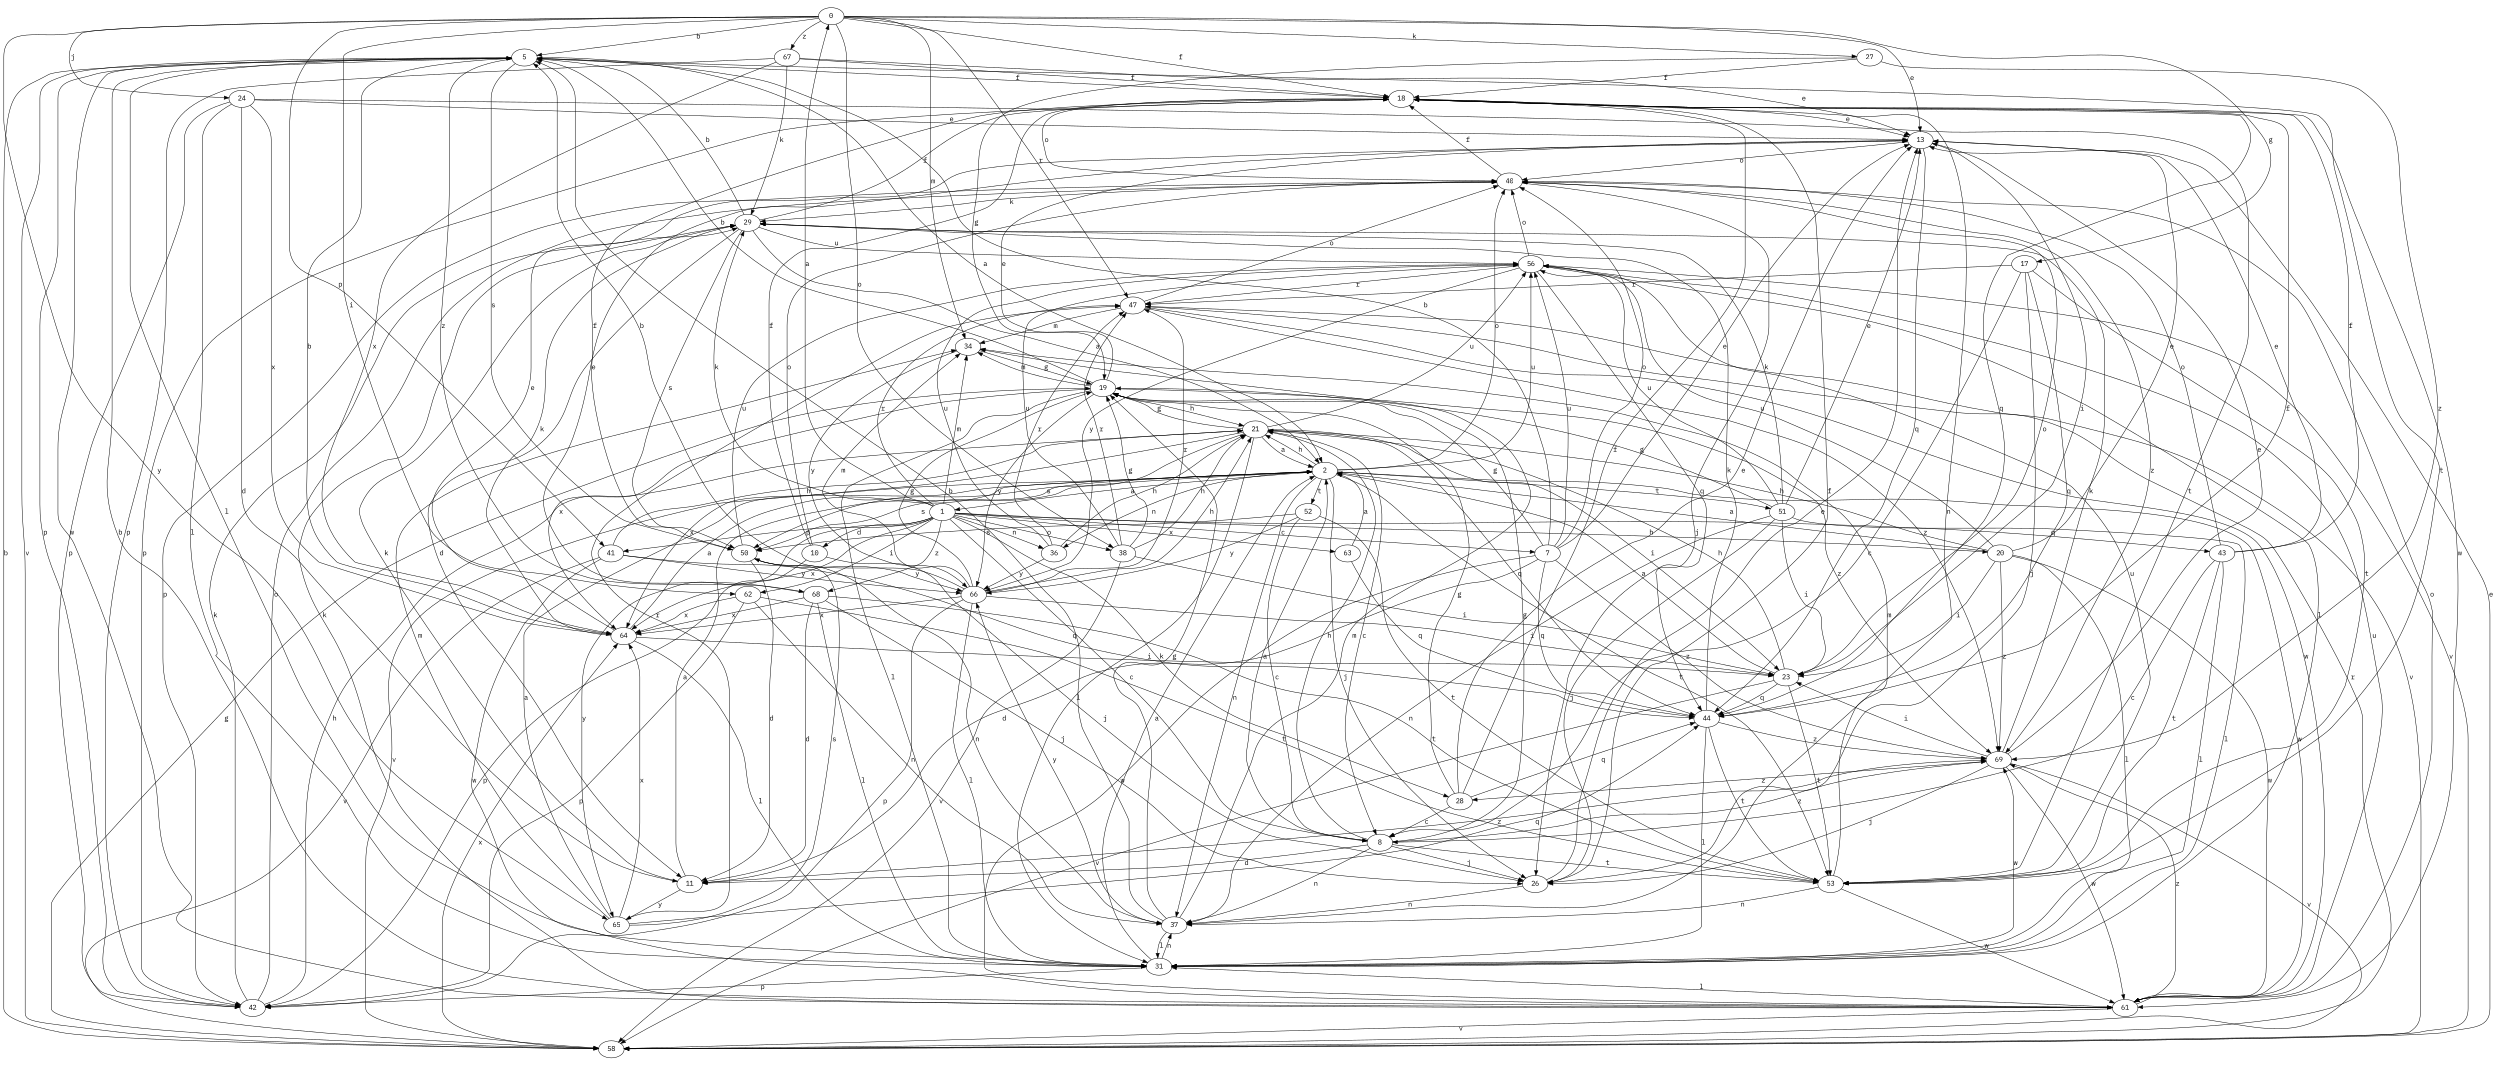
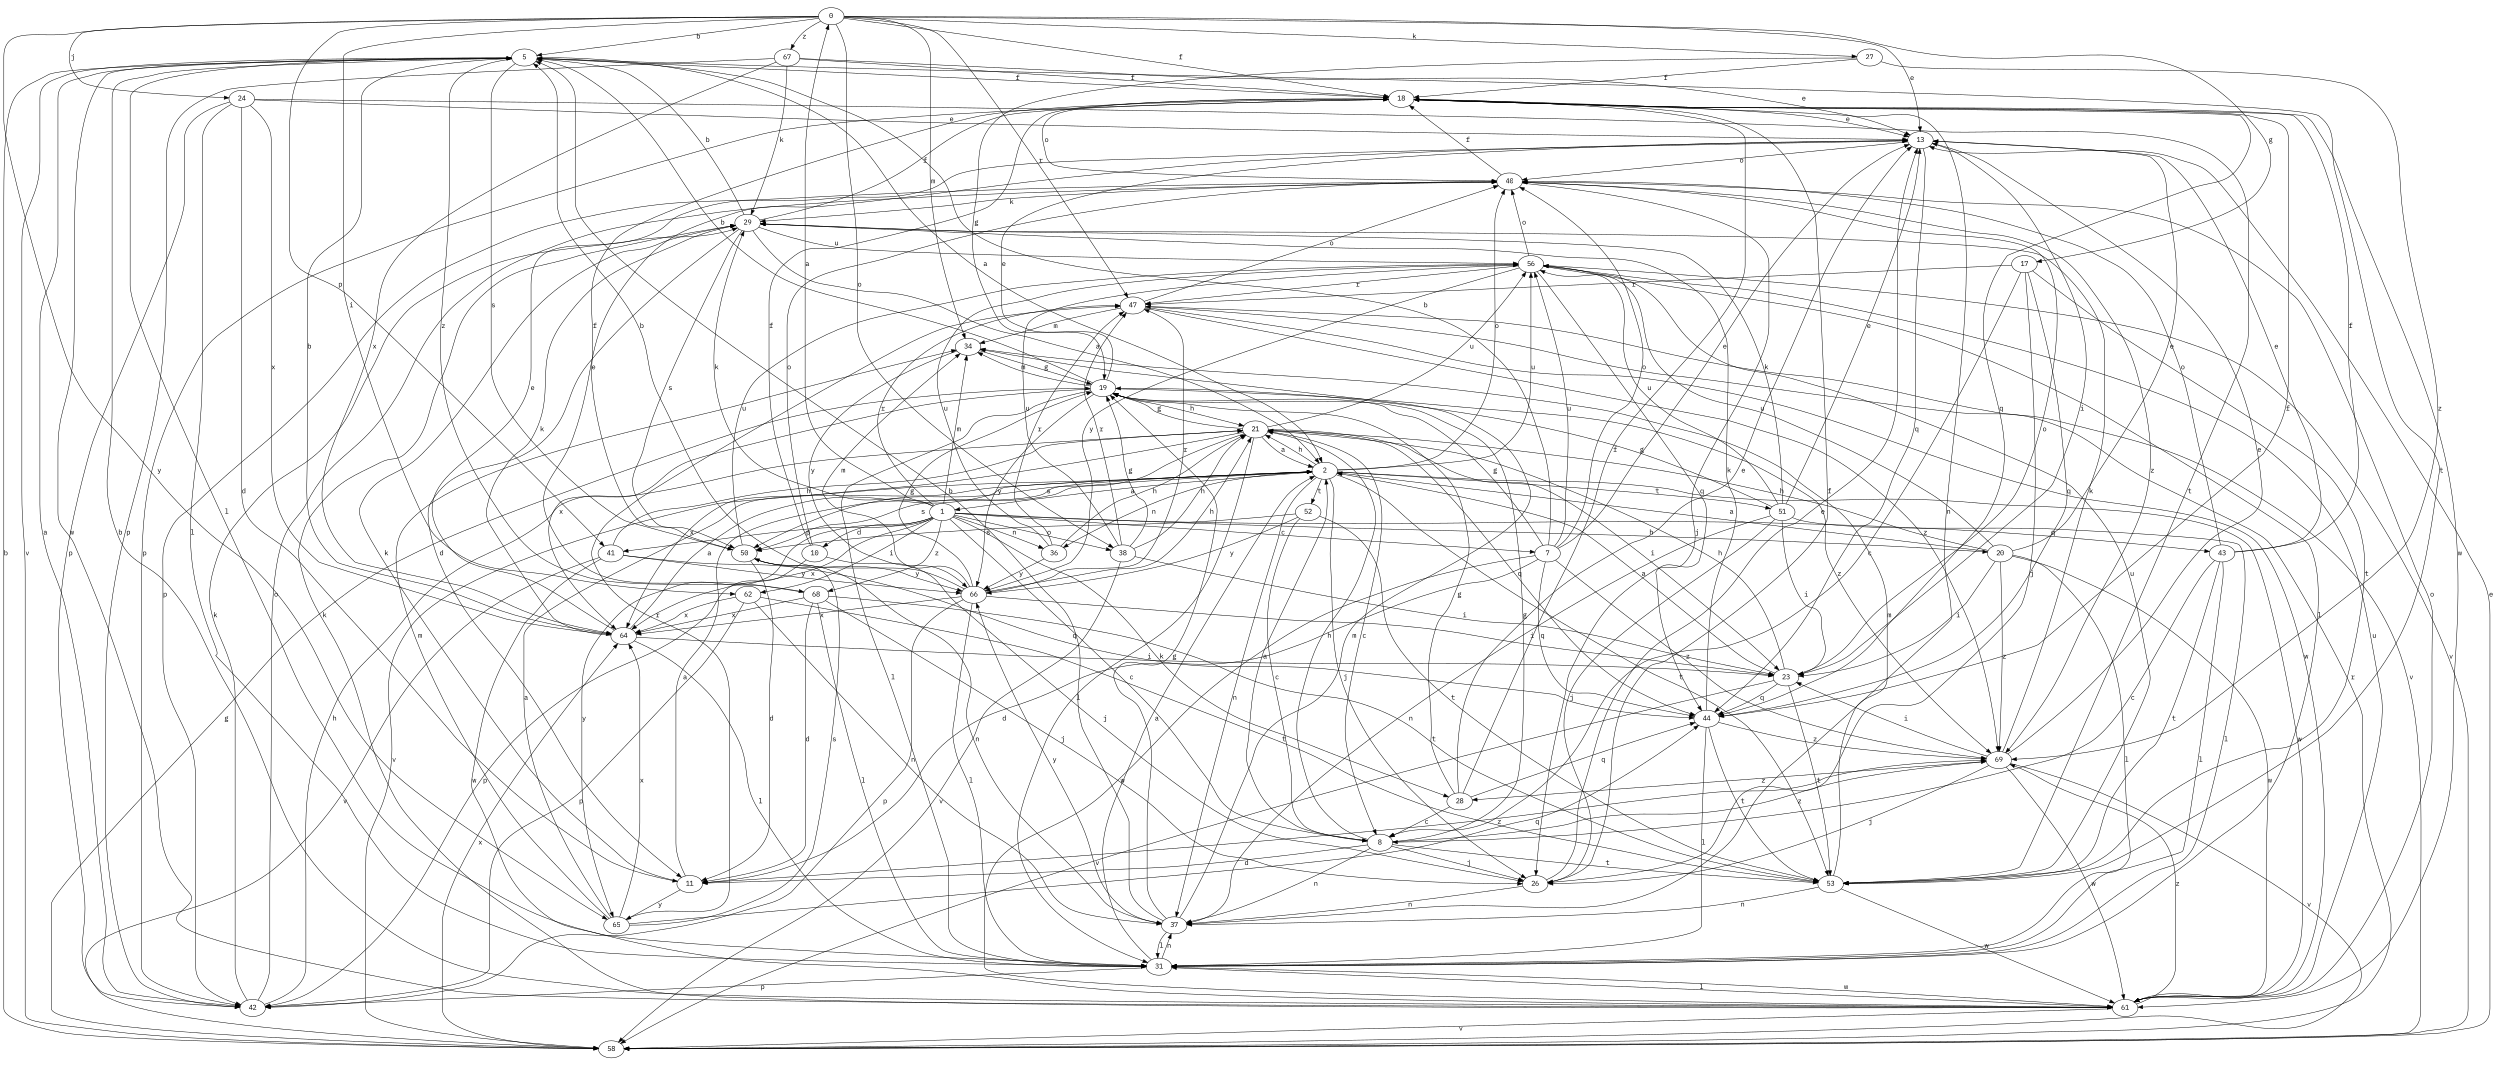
(45, 533) -> (45, 533)
(1348, 553) -> none
(1922, 948) -> (1640, 981)
